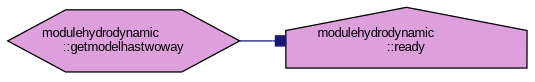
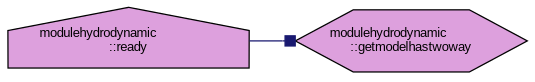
(256, 41) -> (266, 41)
